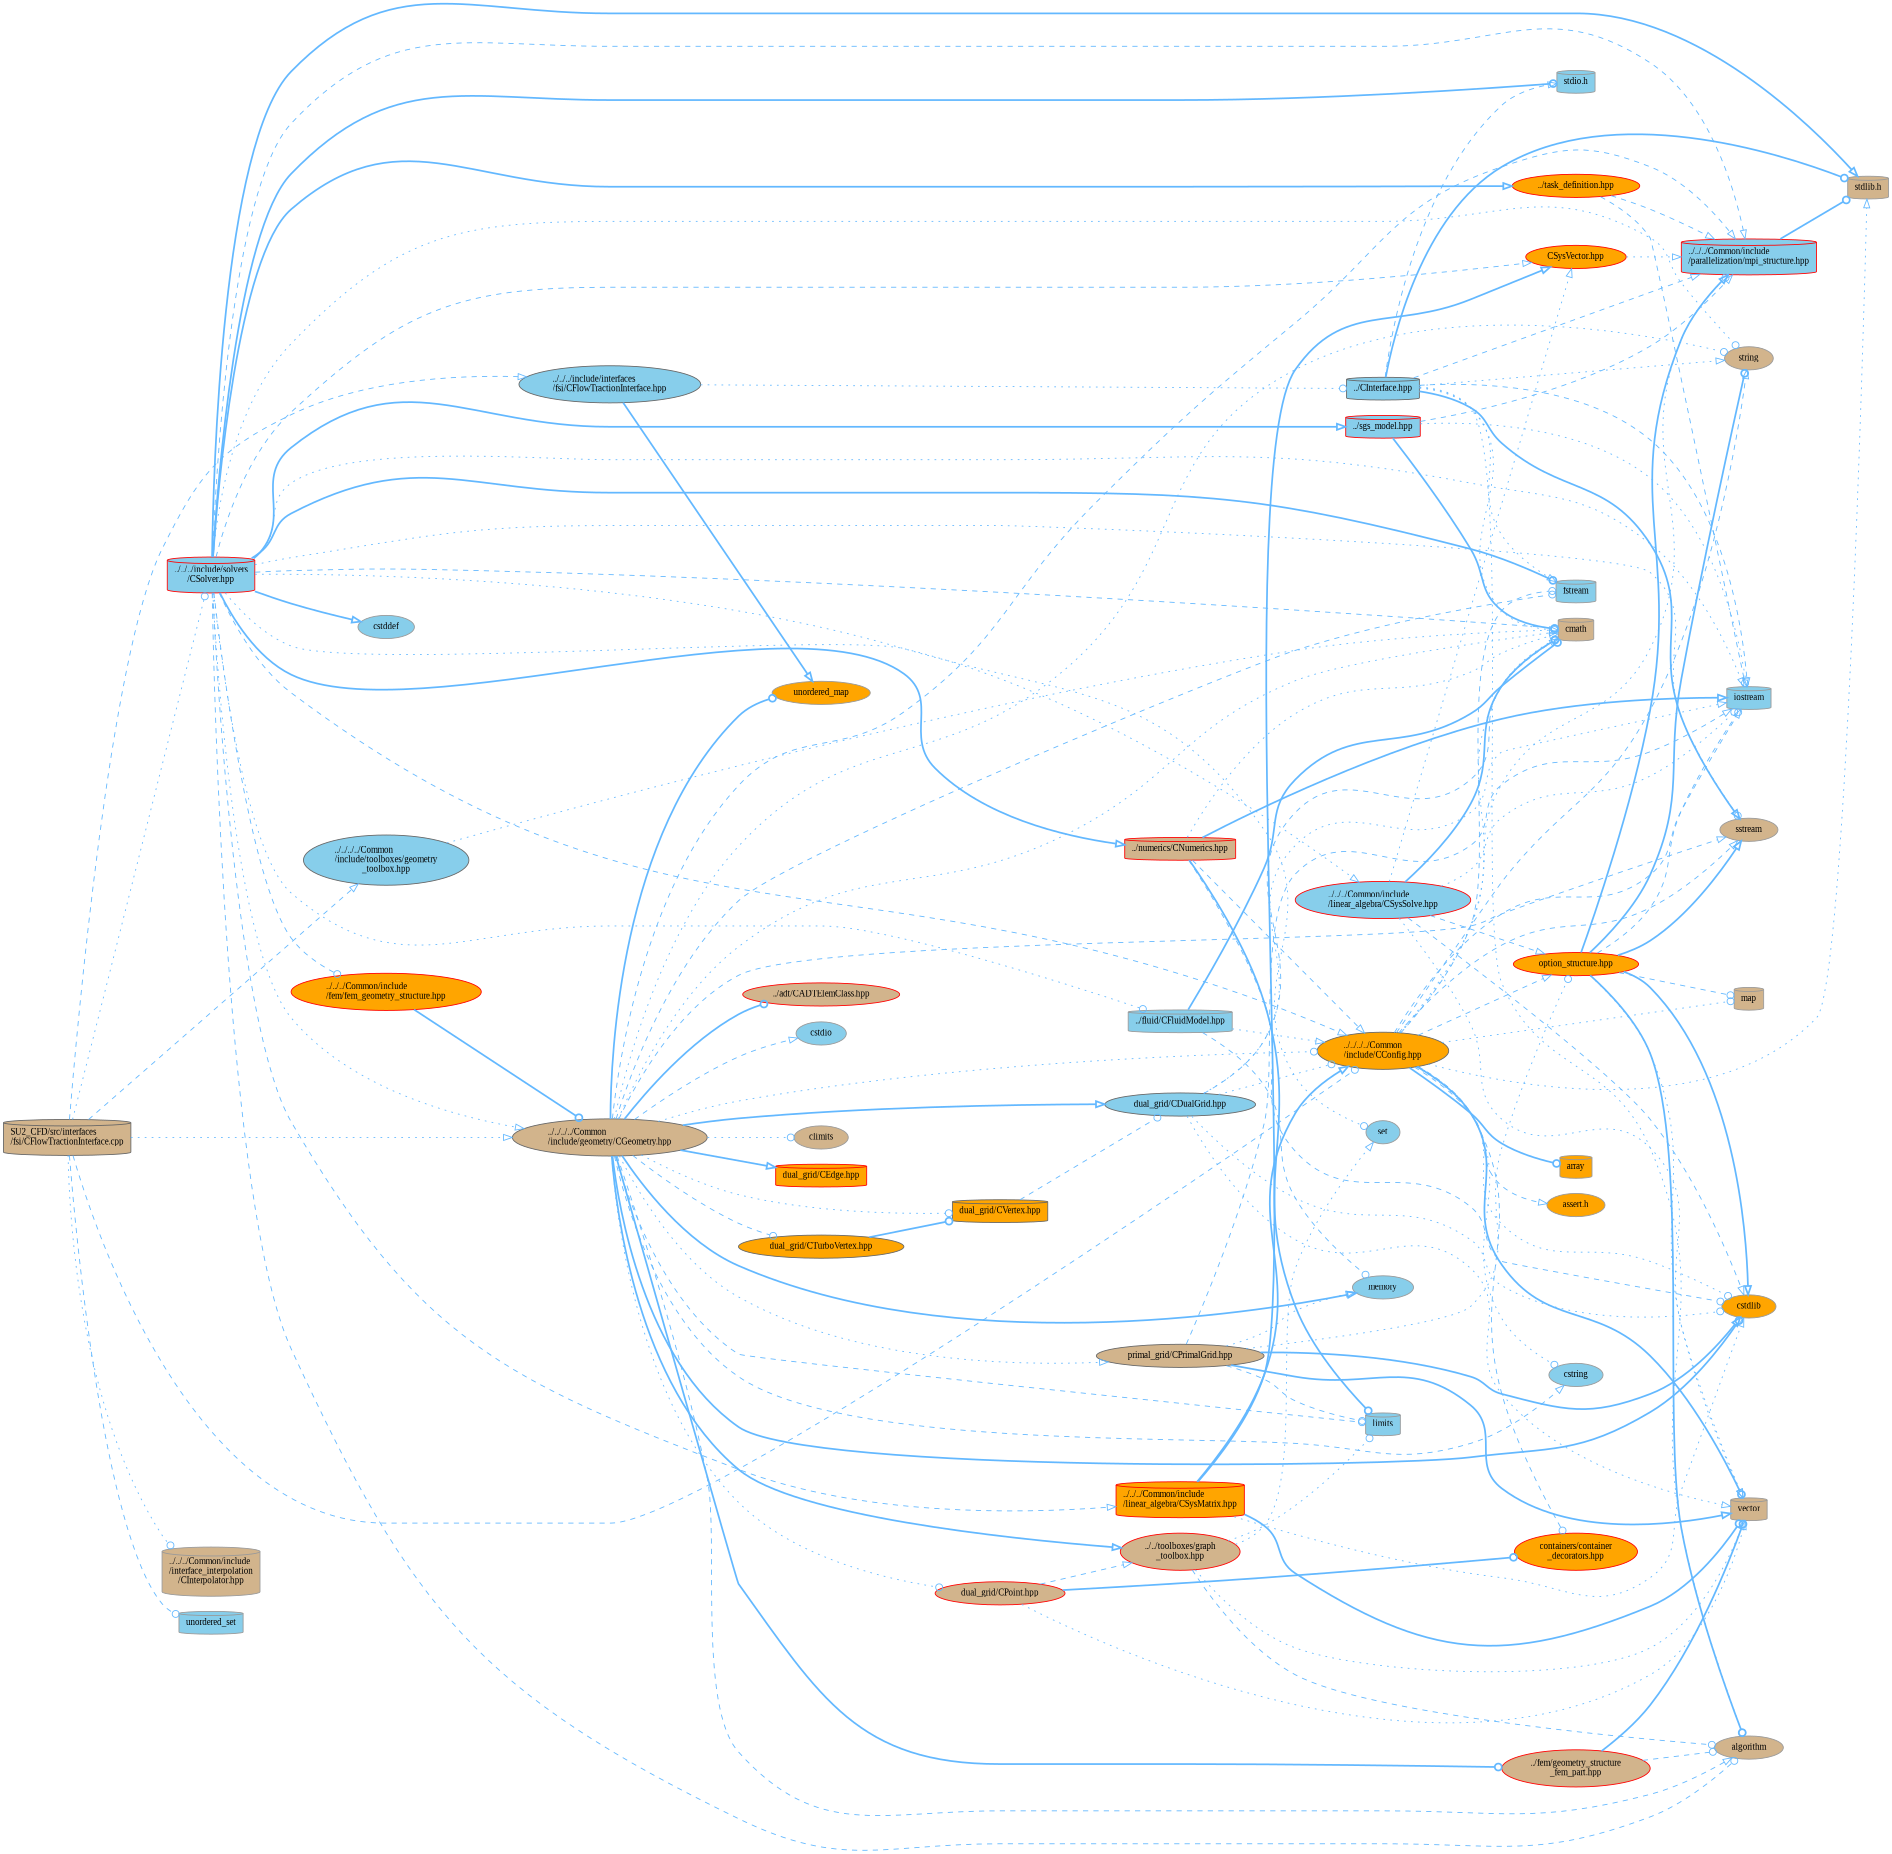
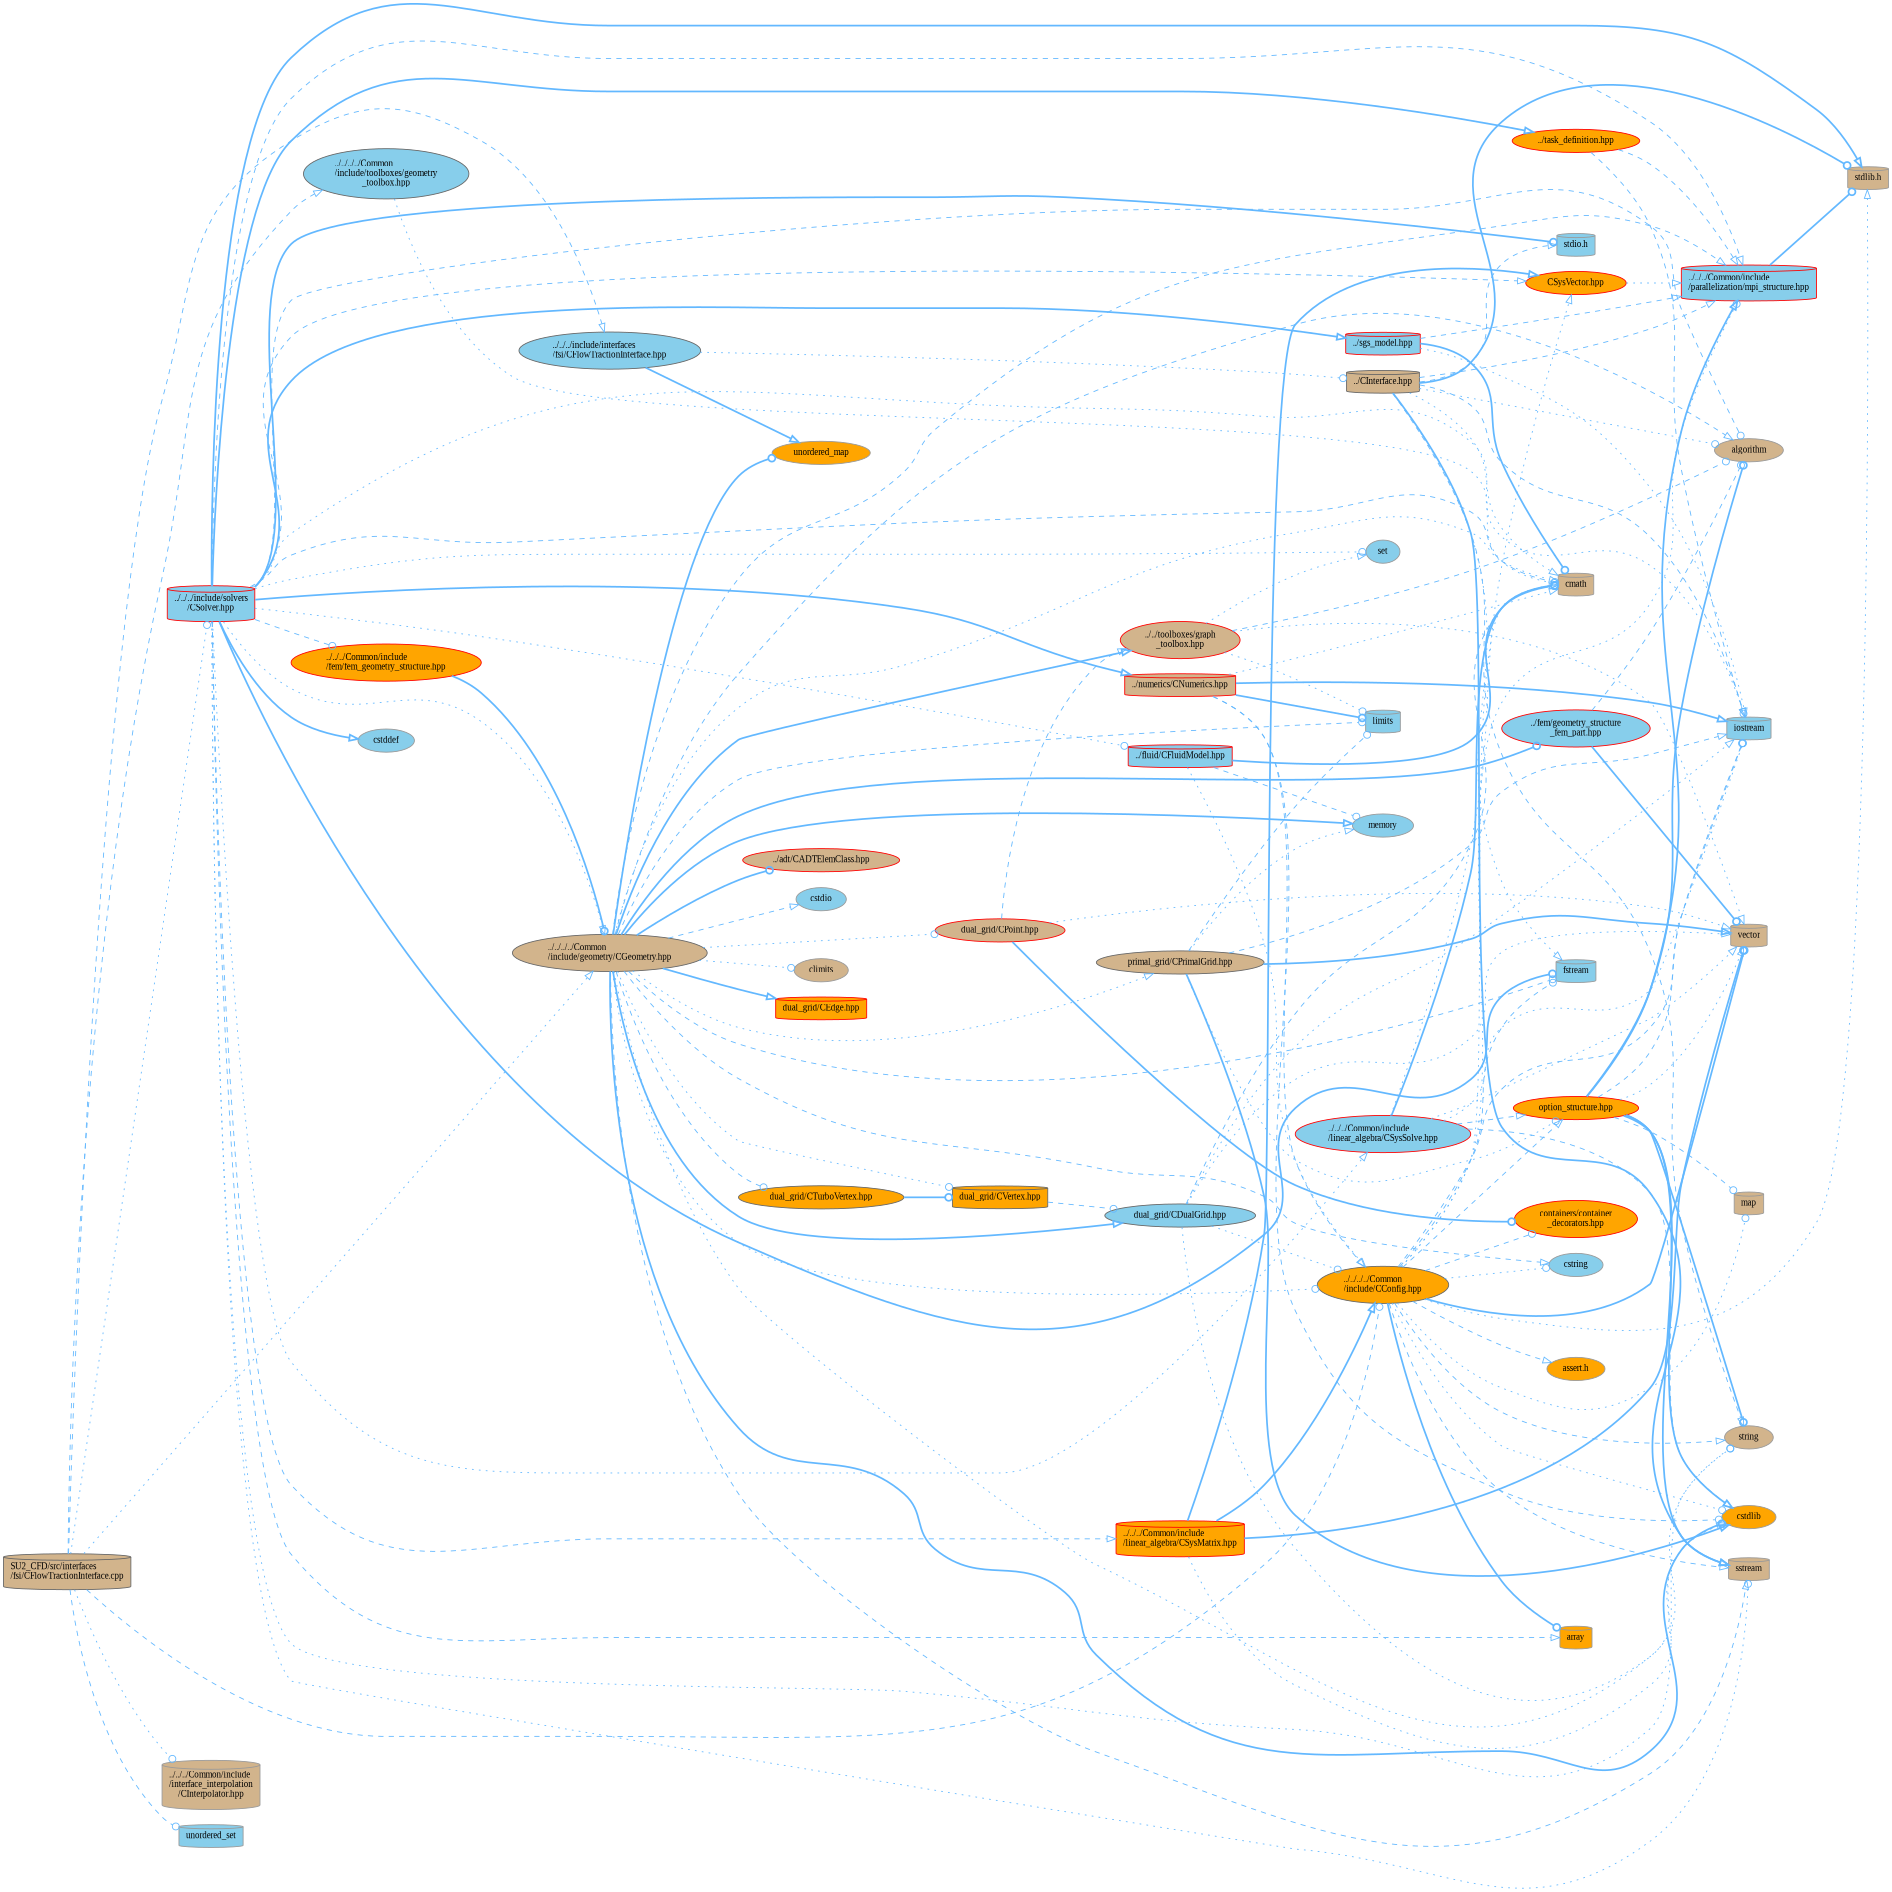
(1568, 373) -> (1609, 885)
(1383, 389) -> (1383, 382)
(1749, 830) -> (1749, 1569)
(739, 888) -> (438, 1638)
(1587, 897) -> (1605, 1055)
(1180, 1021) -> (1180, 756)
(1576, 1768) -> (1576, 729)
